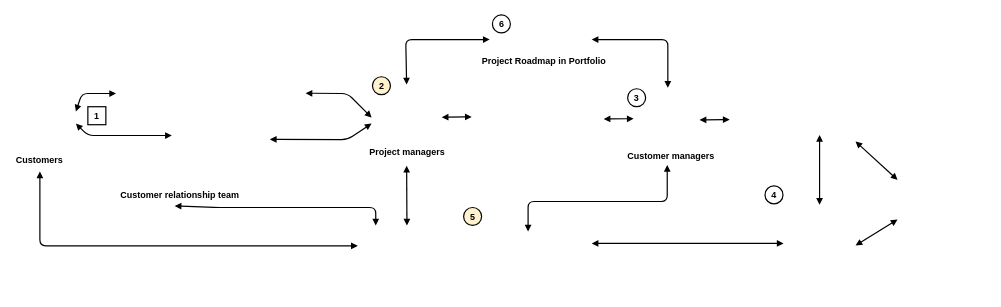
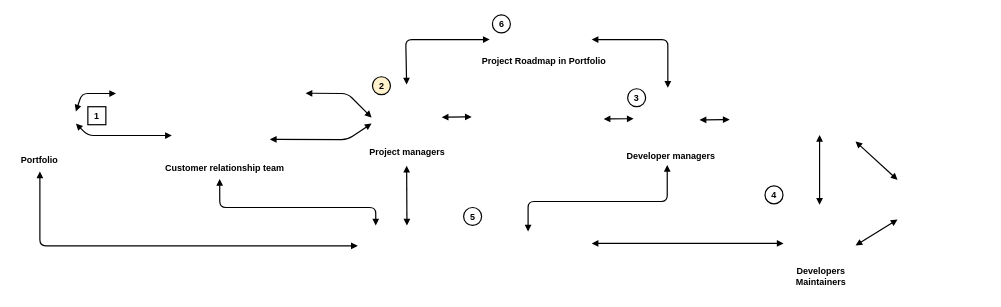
(671, 155) -> (671, 155)
(40, 159) -> (40, 159)
(179, 197) -> (224, 170)
(473, 216) -> (473, 216)
none -> (821, 279)
